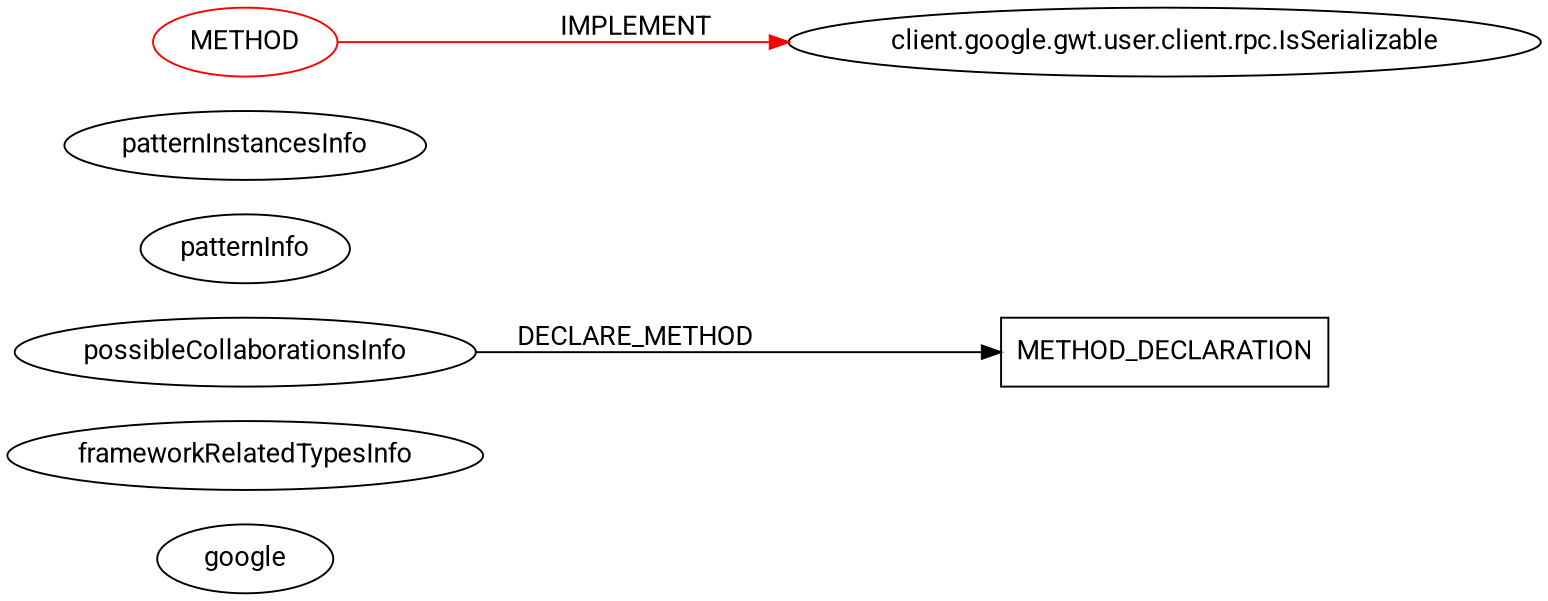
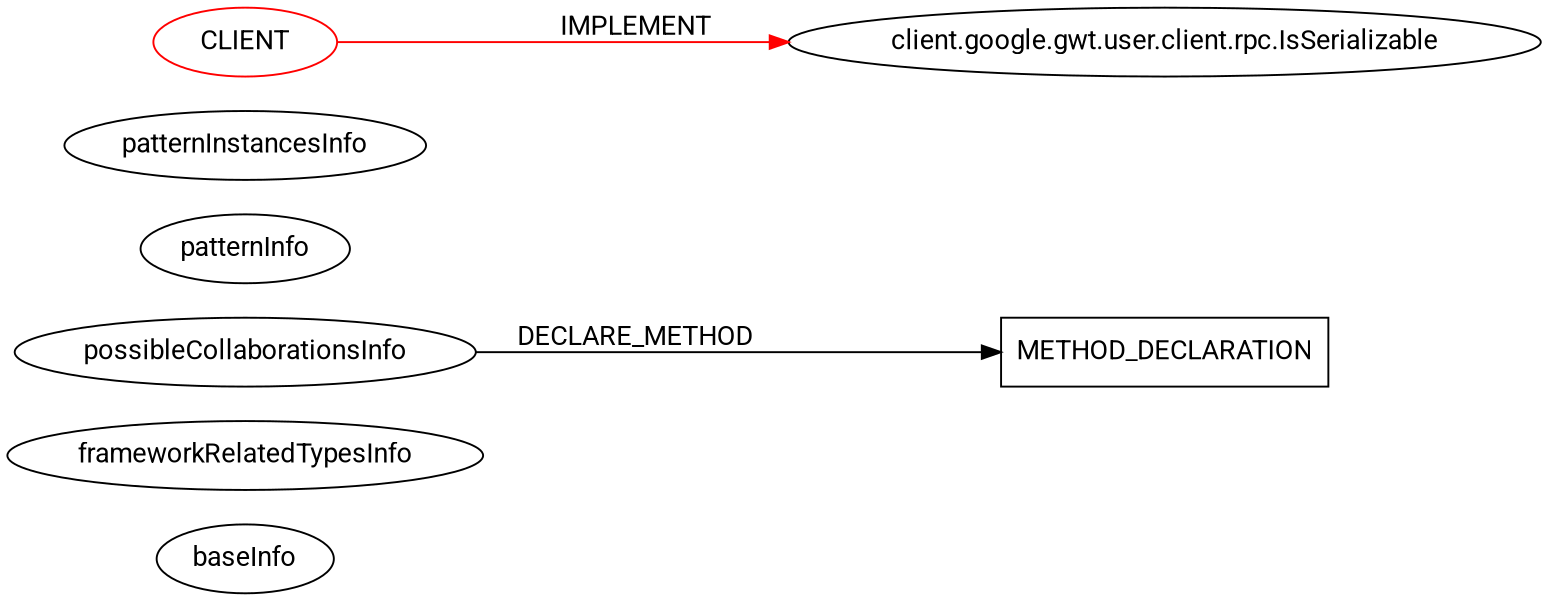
(245, 42) -> (245, 42)
(245, 559) -> (245, 559)
